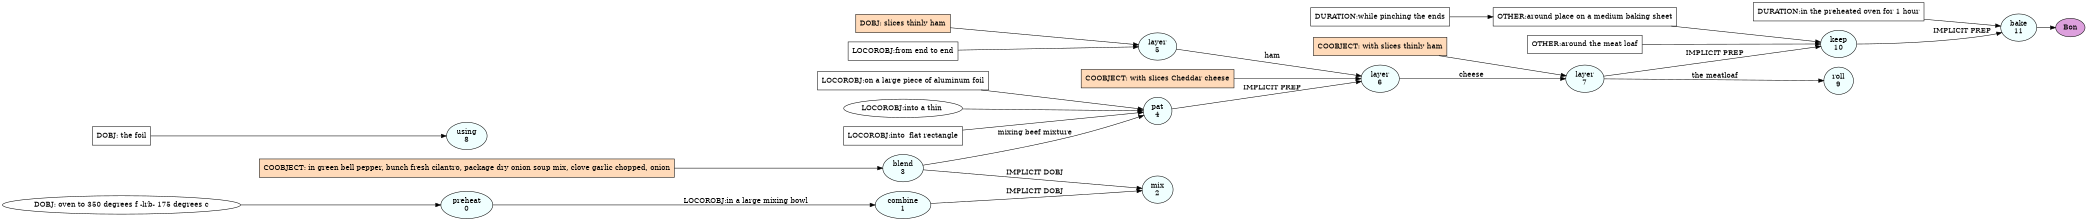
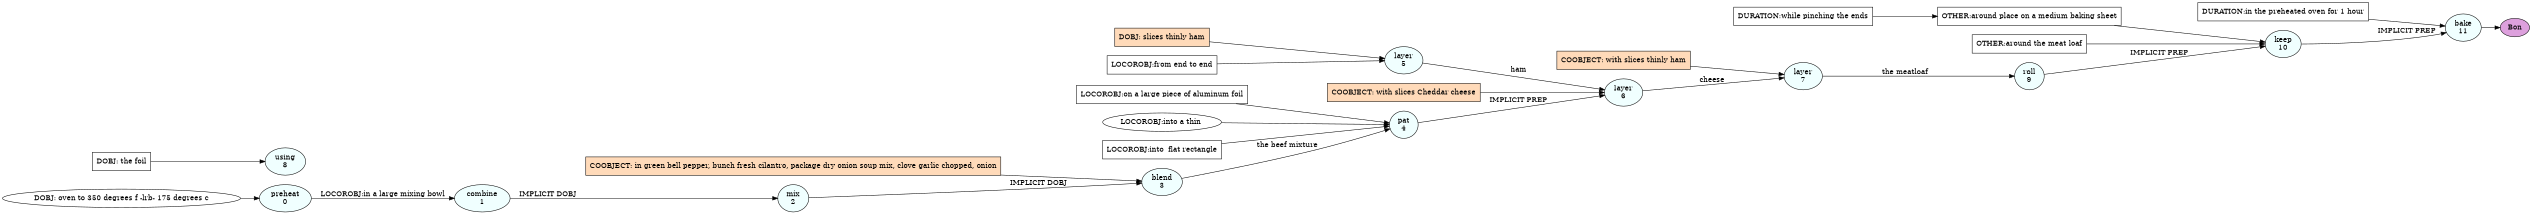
(1710, 62) -> (2152, 61)
(1035, 133) -> (1288, 145)
(1030, 179) -> (973, 191)
